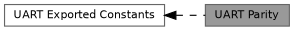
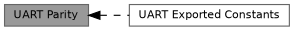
(191, 15) -> (115, 15)
